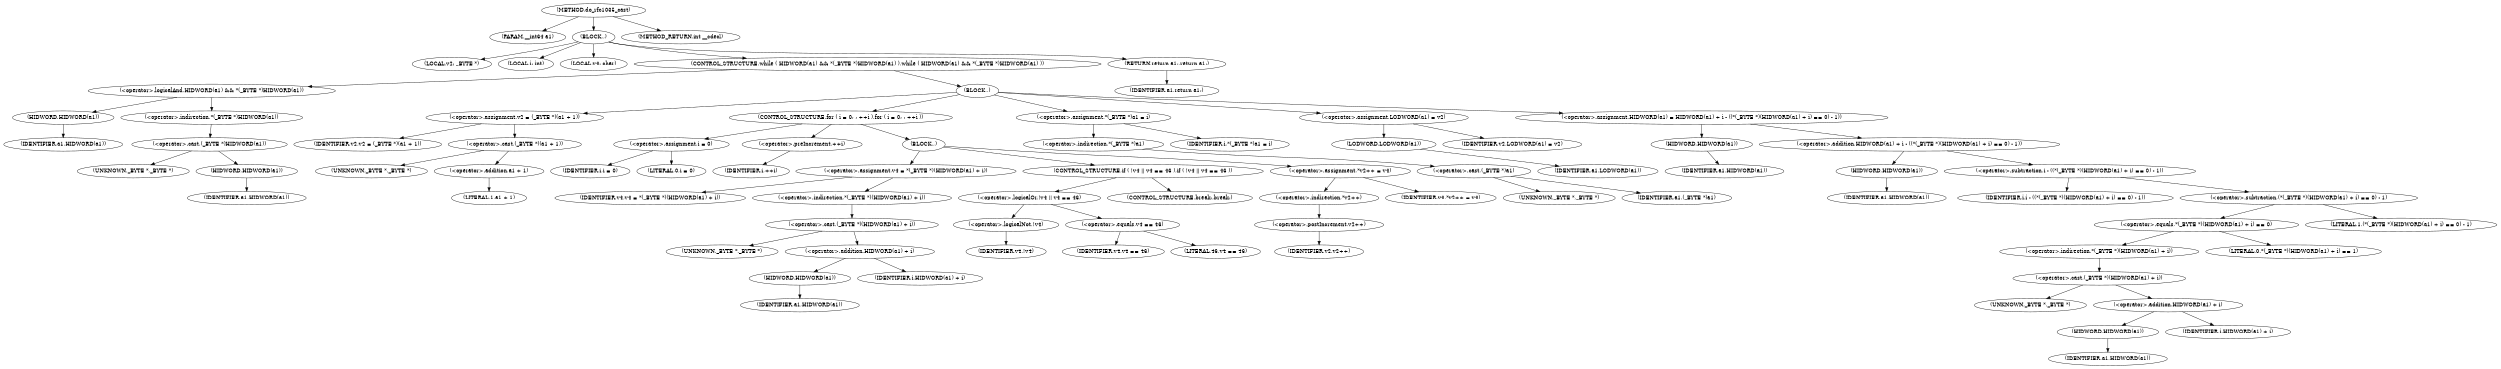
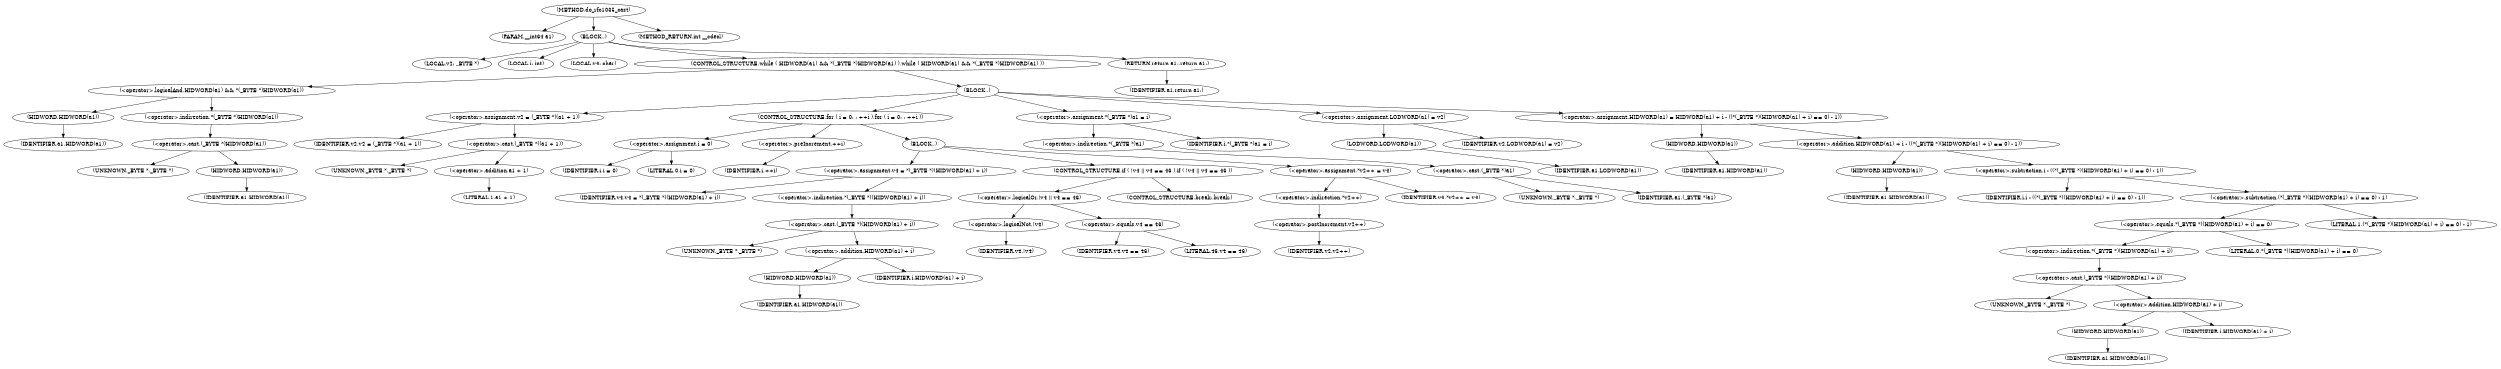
(2294, 252) -> (2294, 252)
